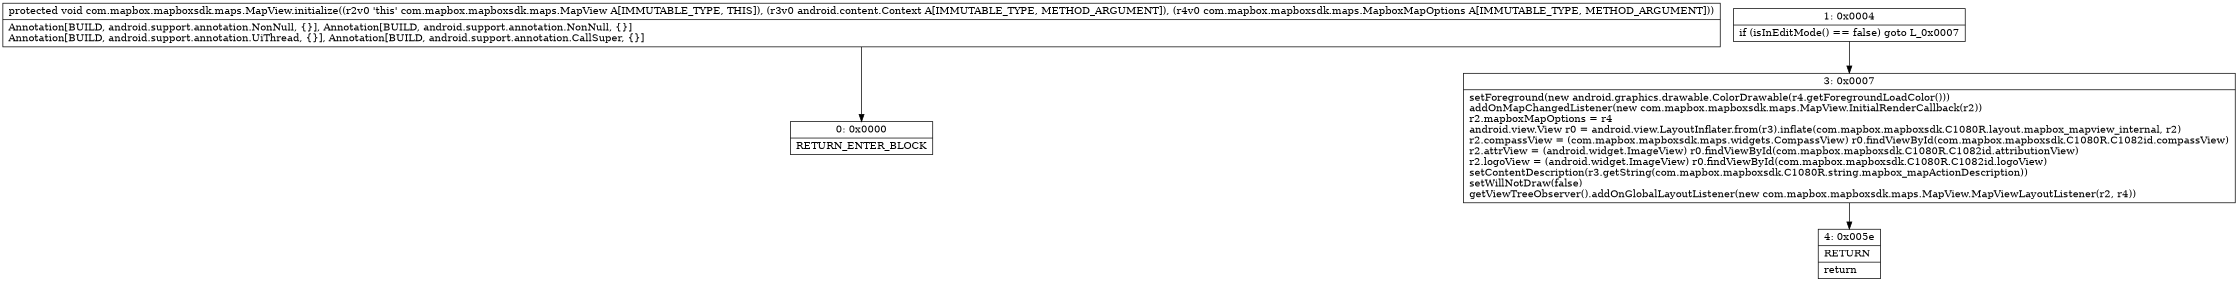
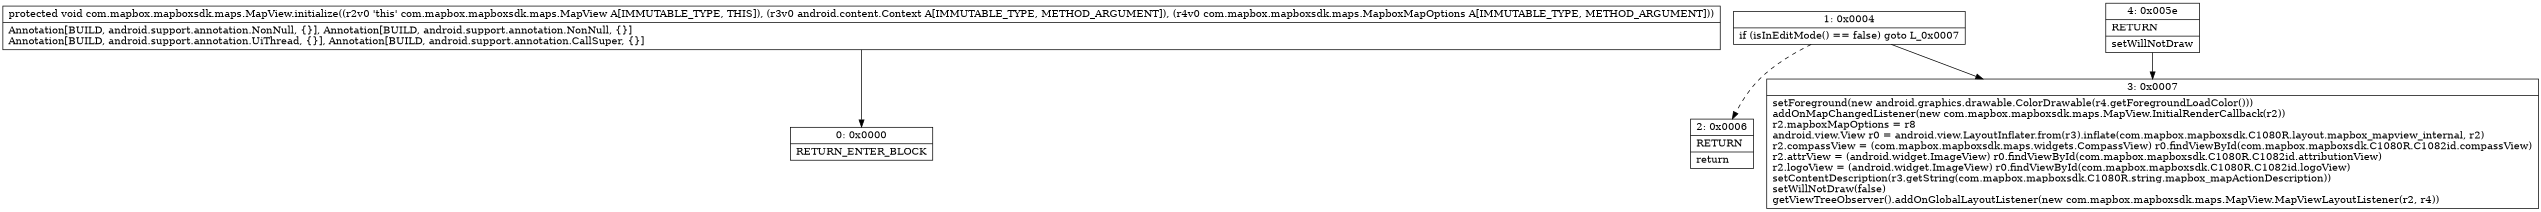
(1541, 119) -> (1844, 125)
none -> (1722, 144)
(1849, 212) -> (2153, 62)
(1840, 270) -> (2153, 44)
